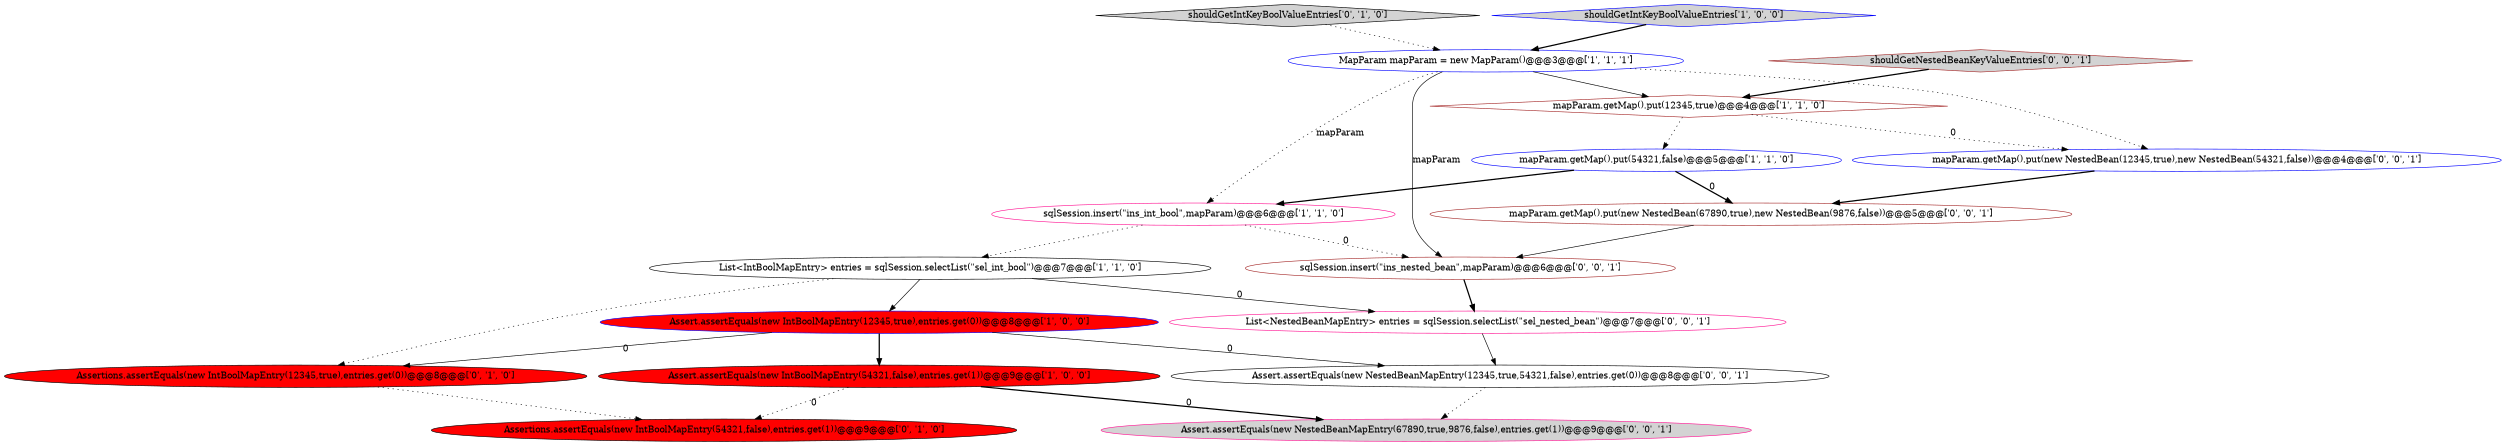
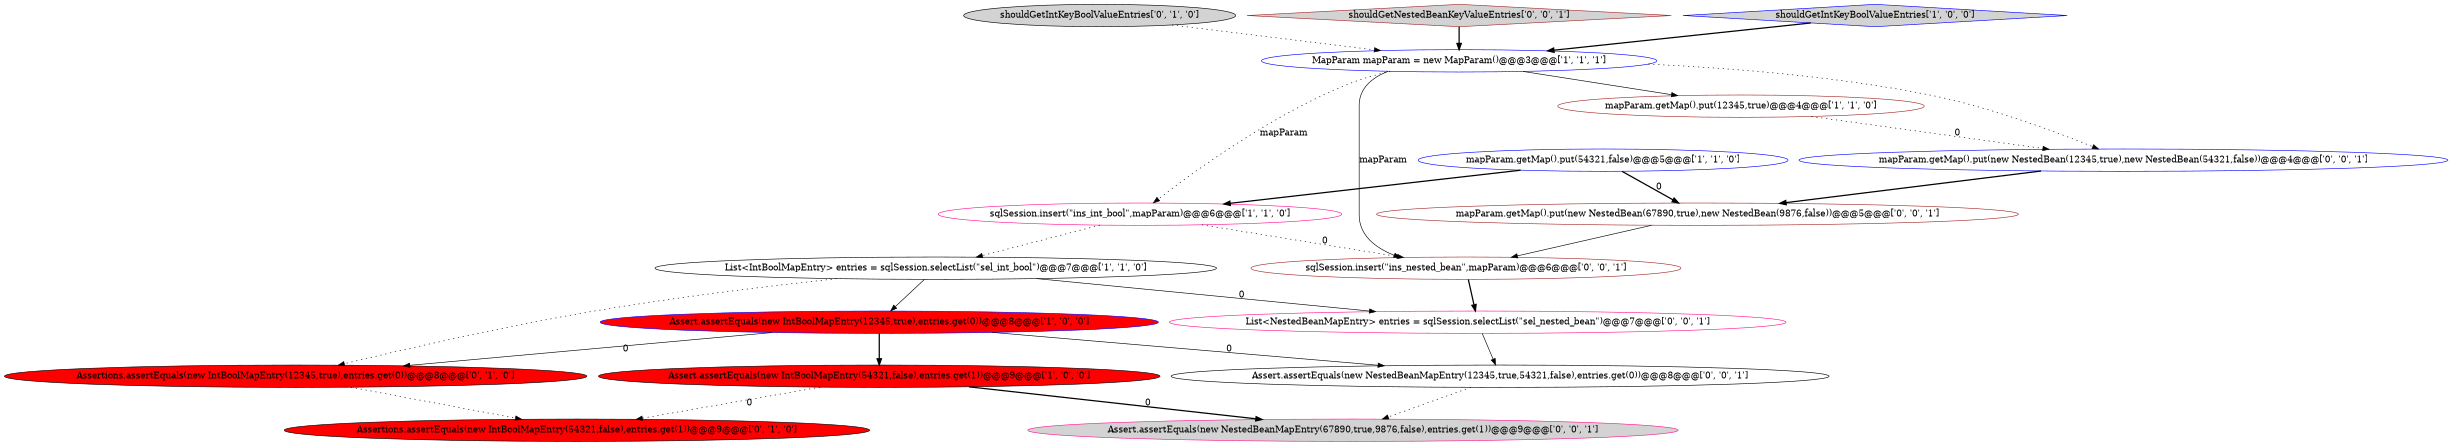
(1288, 16) -> (1100, 16)
(1821, 86) -> (1459, 35)
(1689, 106) -> (1741, 106)
(1674, 130) -> none
